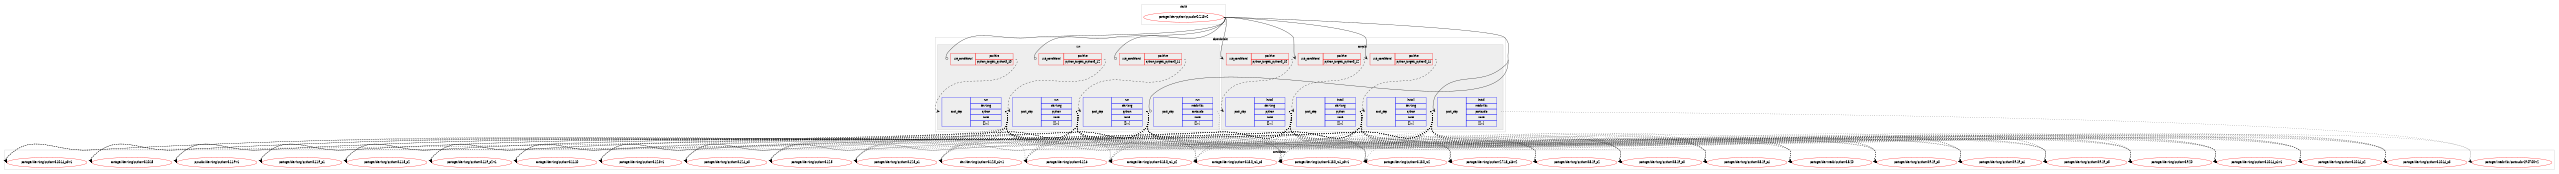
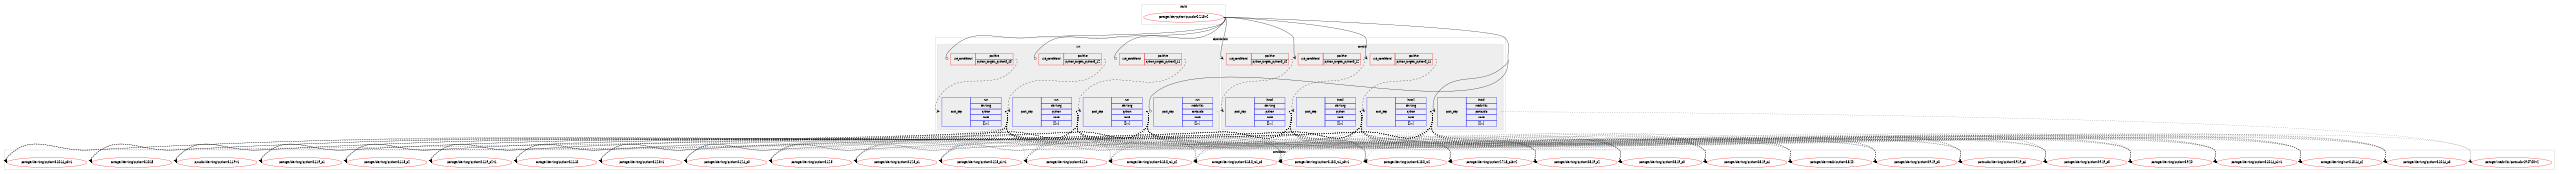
(982, 162) -> (982, 162)
(2002, 162) -> (2002, 162)
(2342, 162) -> (2342, 162)
